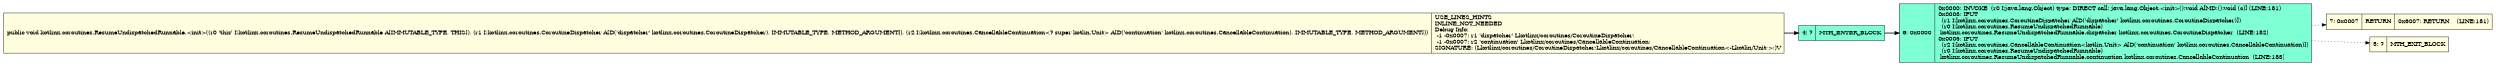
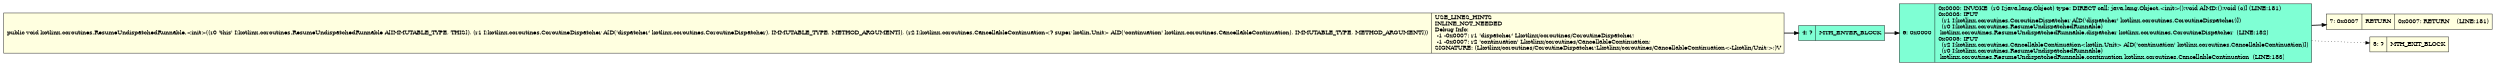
(2443, 21) -> (2443, 21)
(2317, 25) -> (2317, 25)
